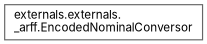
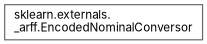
(104, 22) -> (104, 22)
